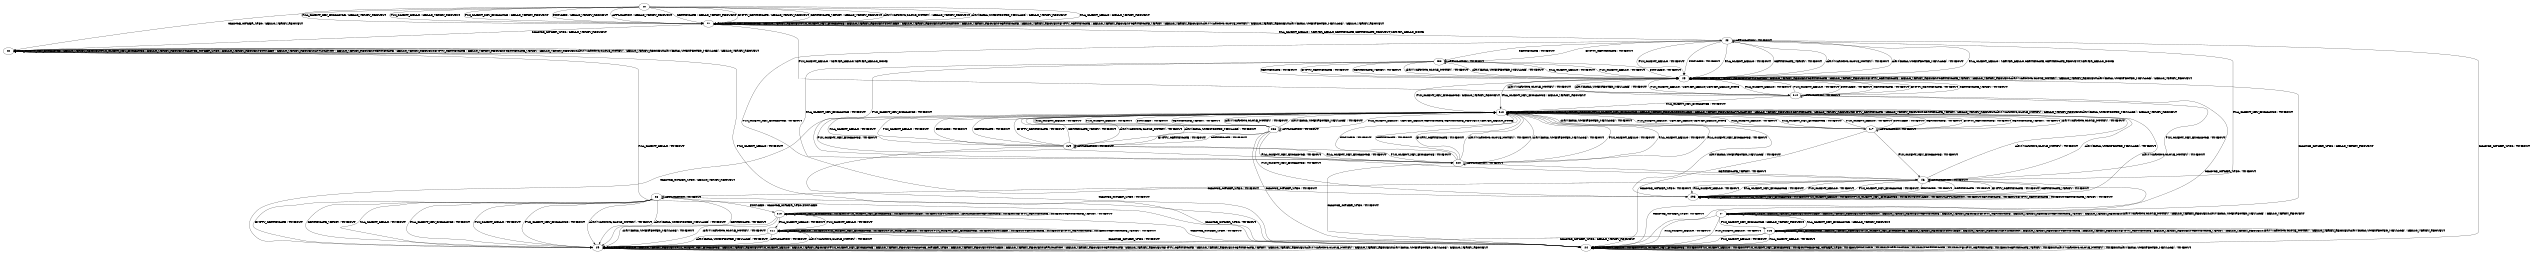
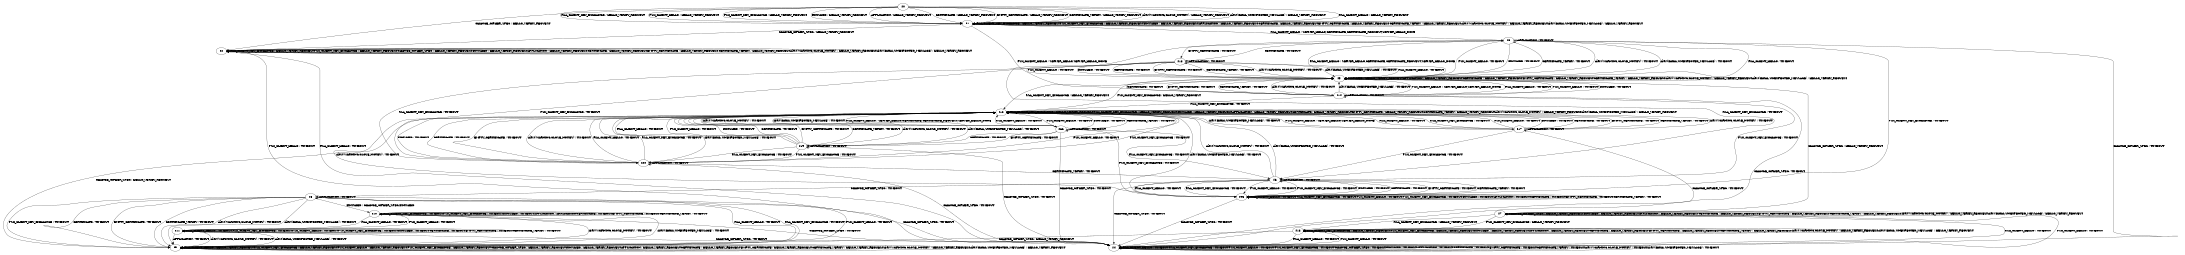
(1439, 62) -> (1180, 62)
none -> (1179, 222)
